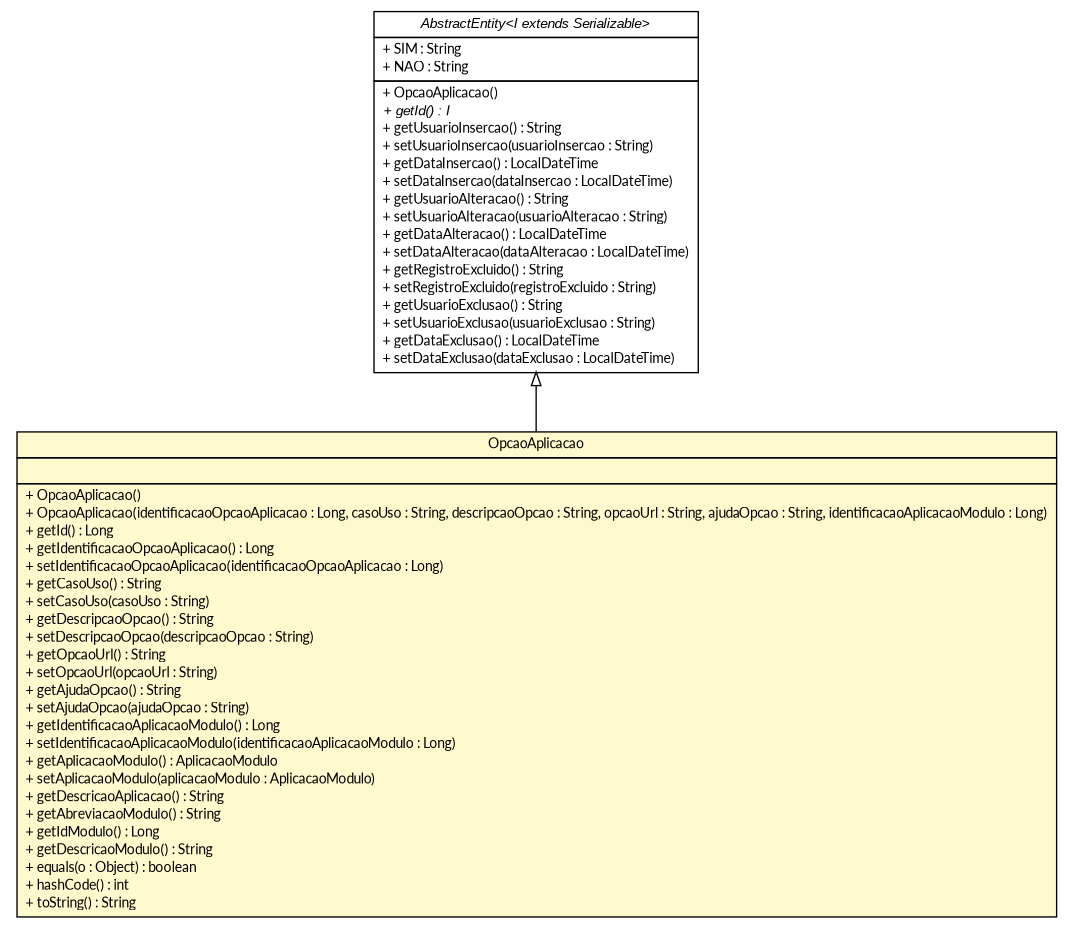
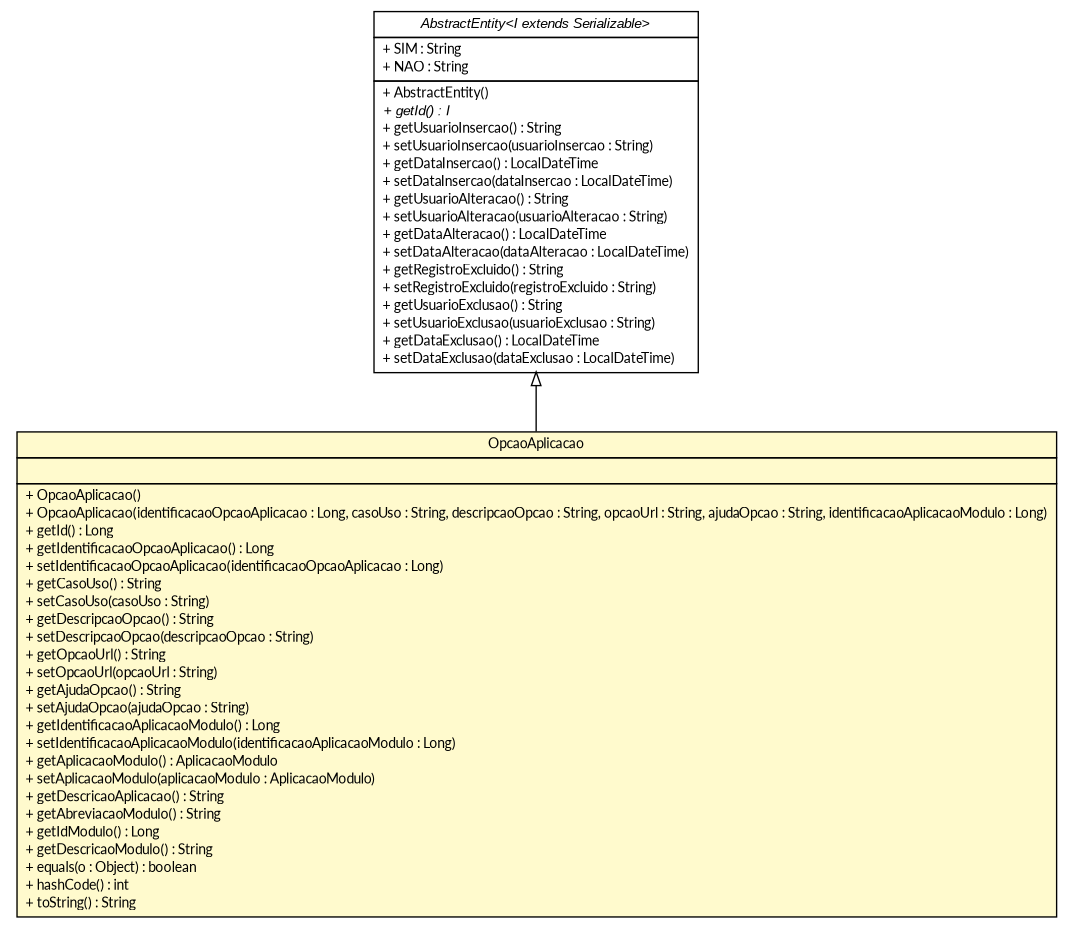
(441, 93) -> (436, 93)
